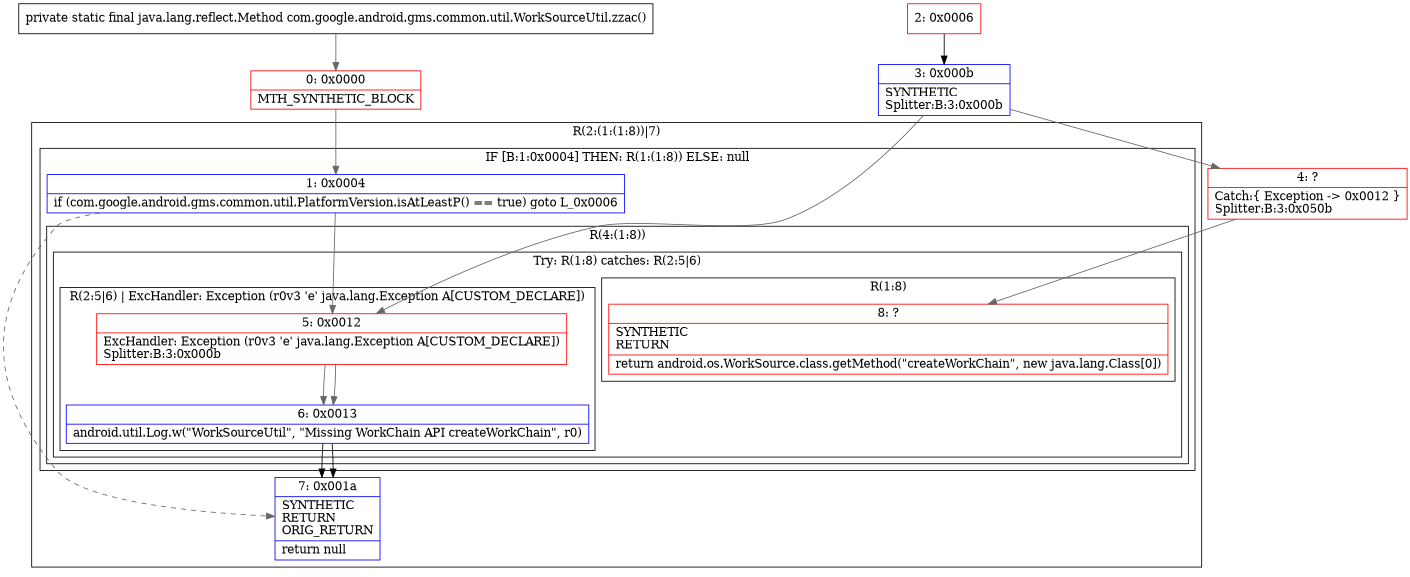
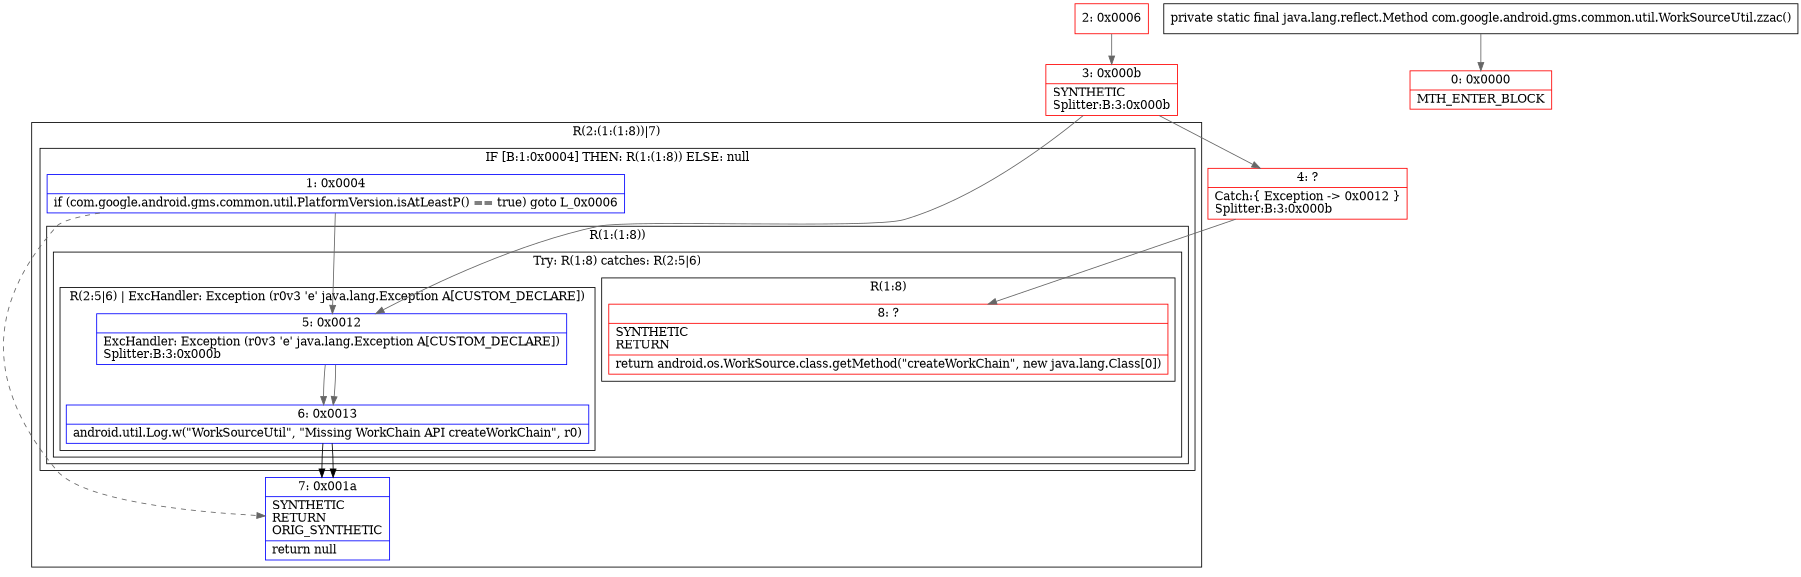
(944, 45) -> (1112, 45)
(944, 90) -> (1112, 90)
(336, 99) -> (1481, 99)
(336, 138) -> none
(1274, 209) -> (1274, 209)
(618, 236) -> (618, 236)
(332, 339) -> (332, 339)
(328, 531) -> (328, 531)
